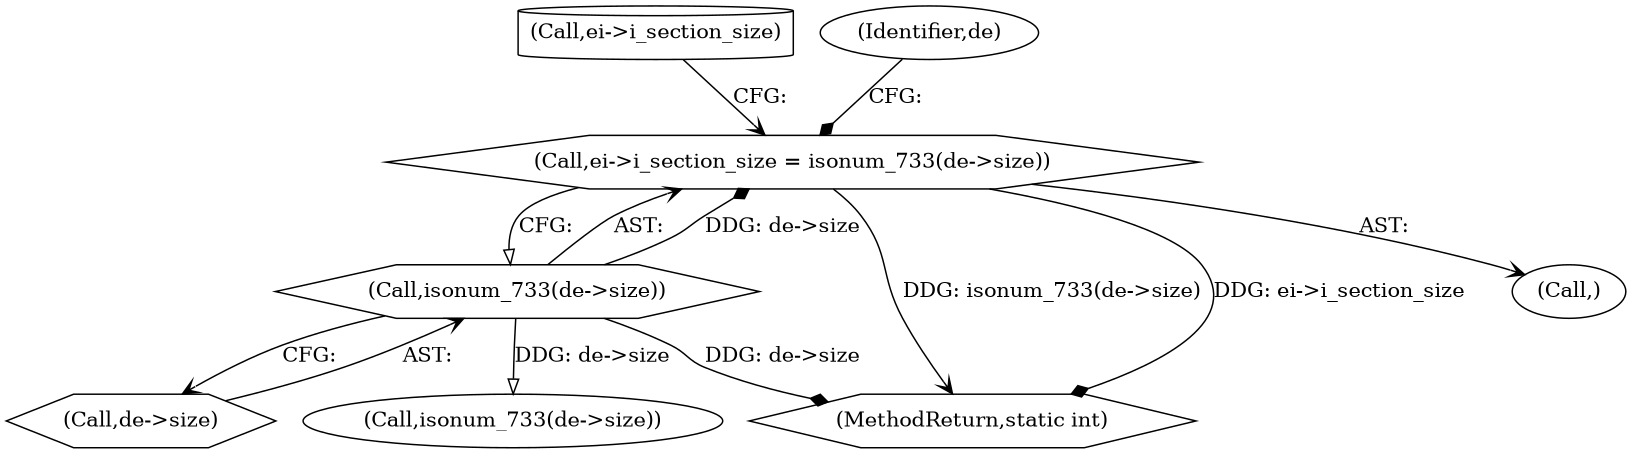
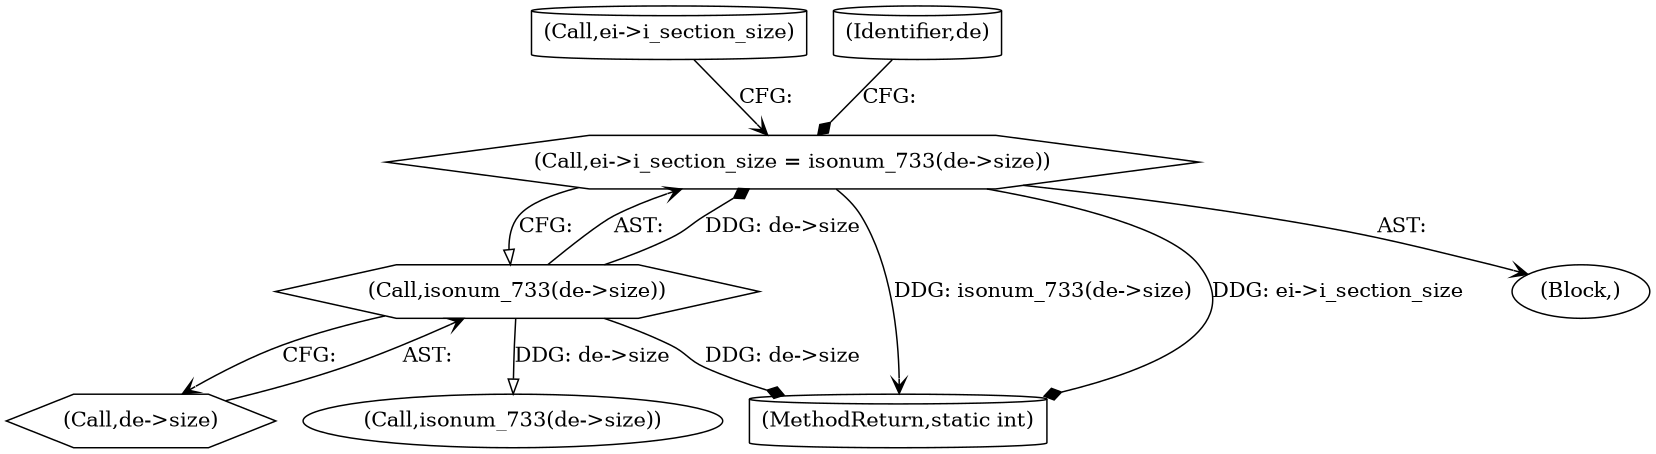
(929, 33) -> (918, 33)
(1569, 292) -> (1581, 292)
(973, 421) -> (898, 421)
